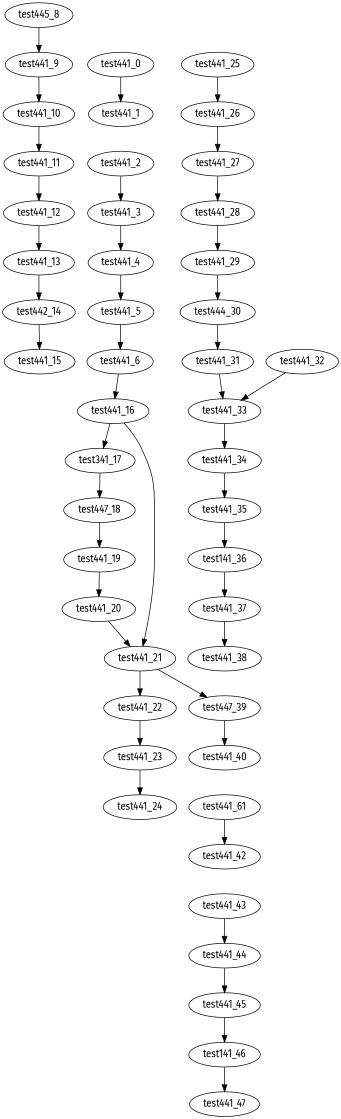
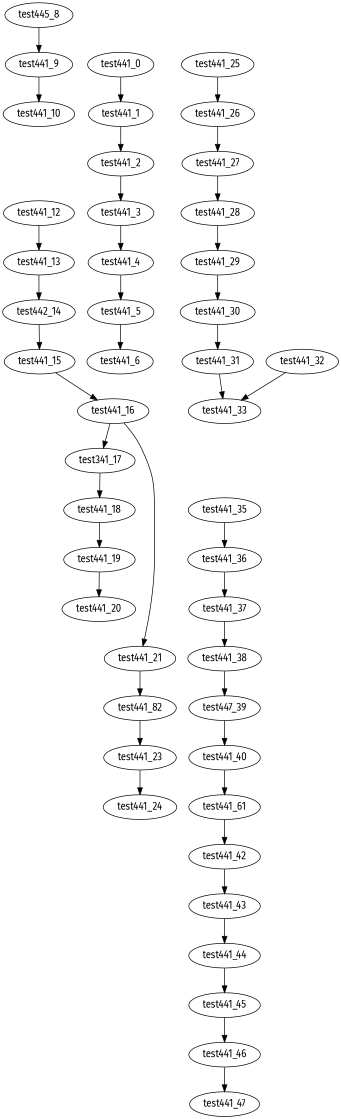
none -> (121, 136)
(39, 164) -> none
(218, 312) -> (218, 312)
(117, 383) -> (74, 385)
(225, 461) -> none
(99, 510) -> (99, 510)
(225, 560) -> (225, 560)
(117, 631) -> none
(179, 682) -> (225, 680)
(140, 708) -> (140, 708)
none -> (225, 779)
none -> (225, 878)
(225, 1055) -> (225, 1055)
